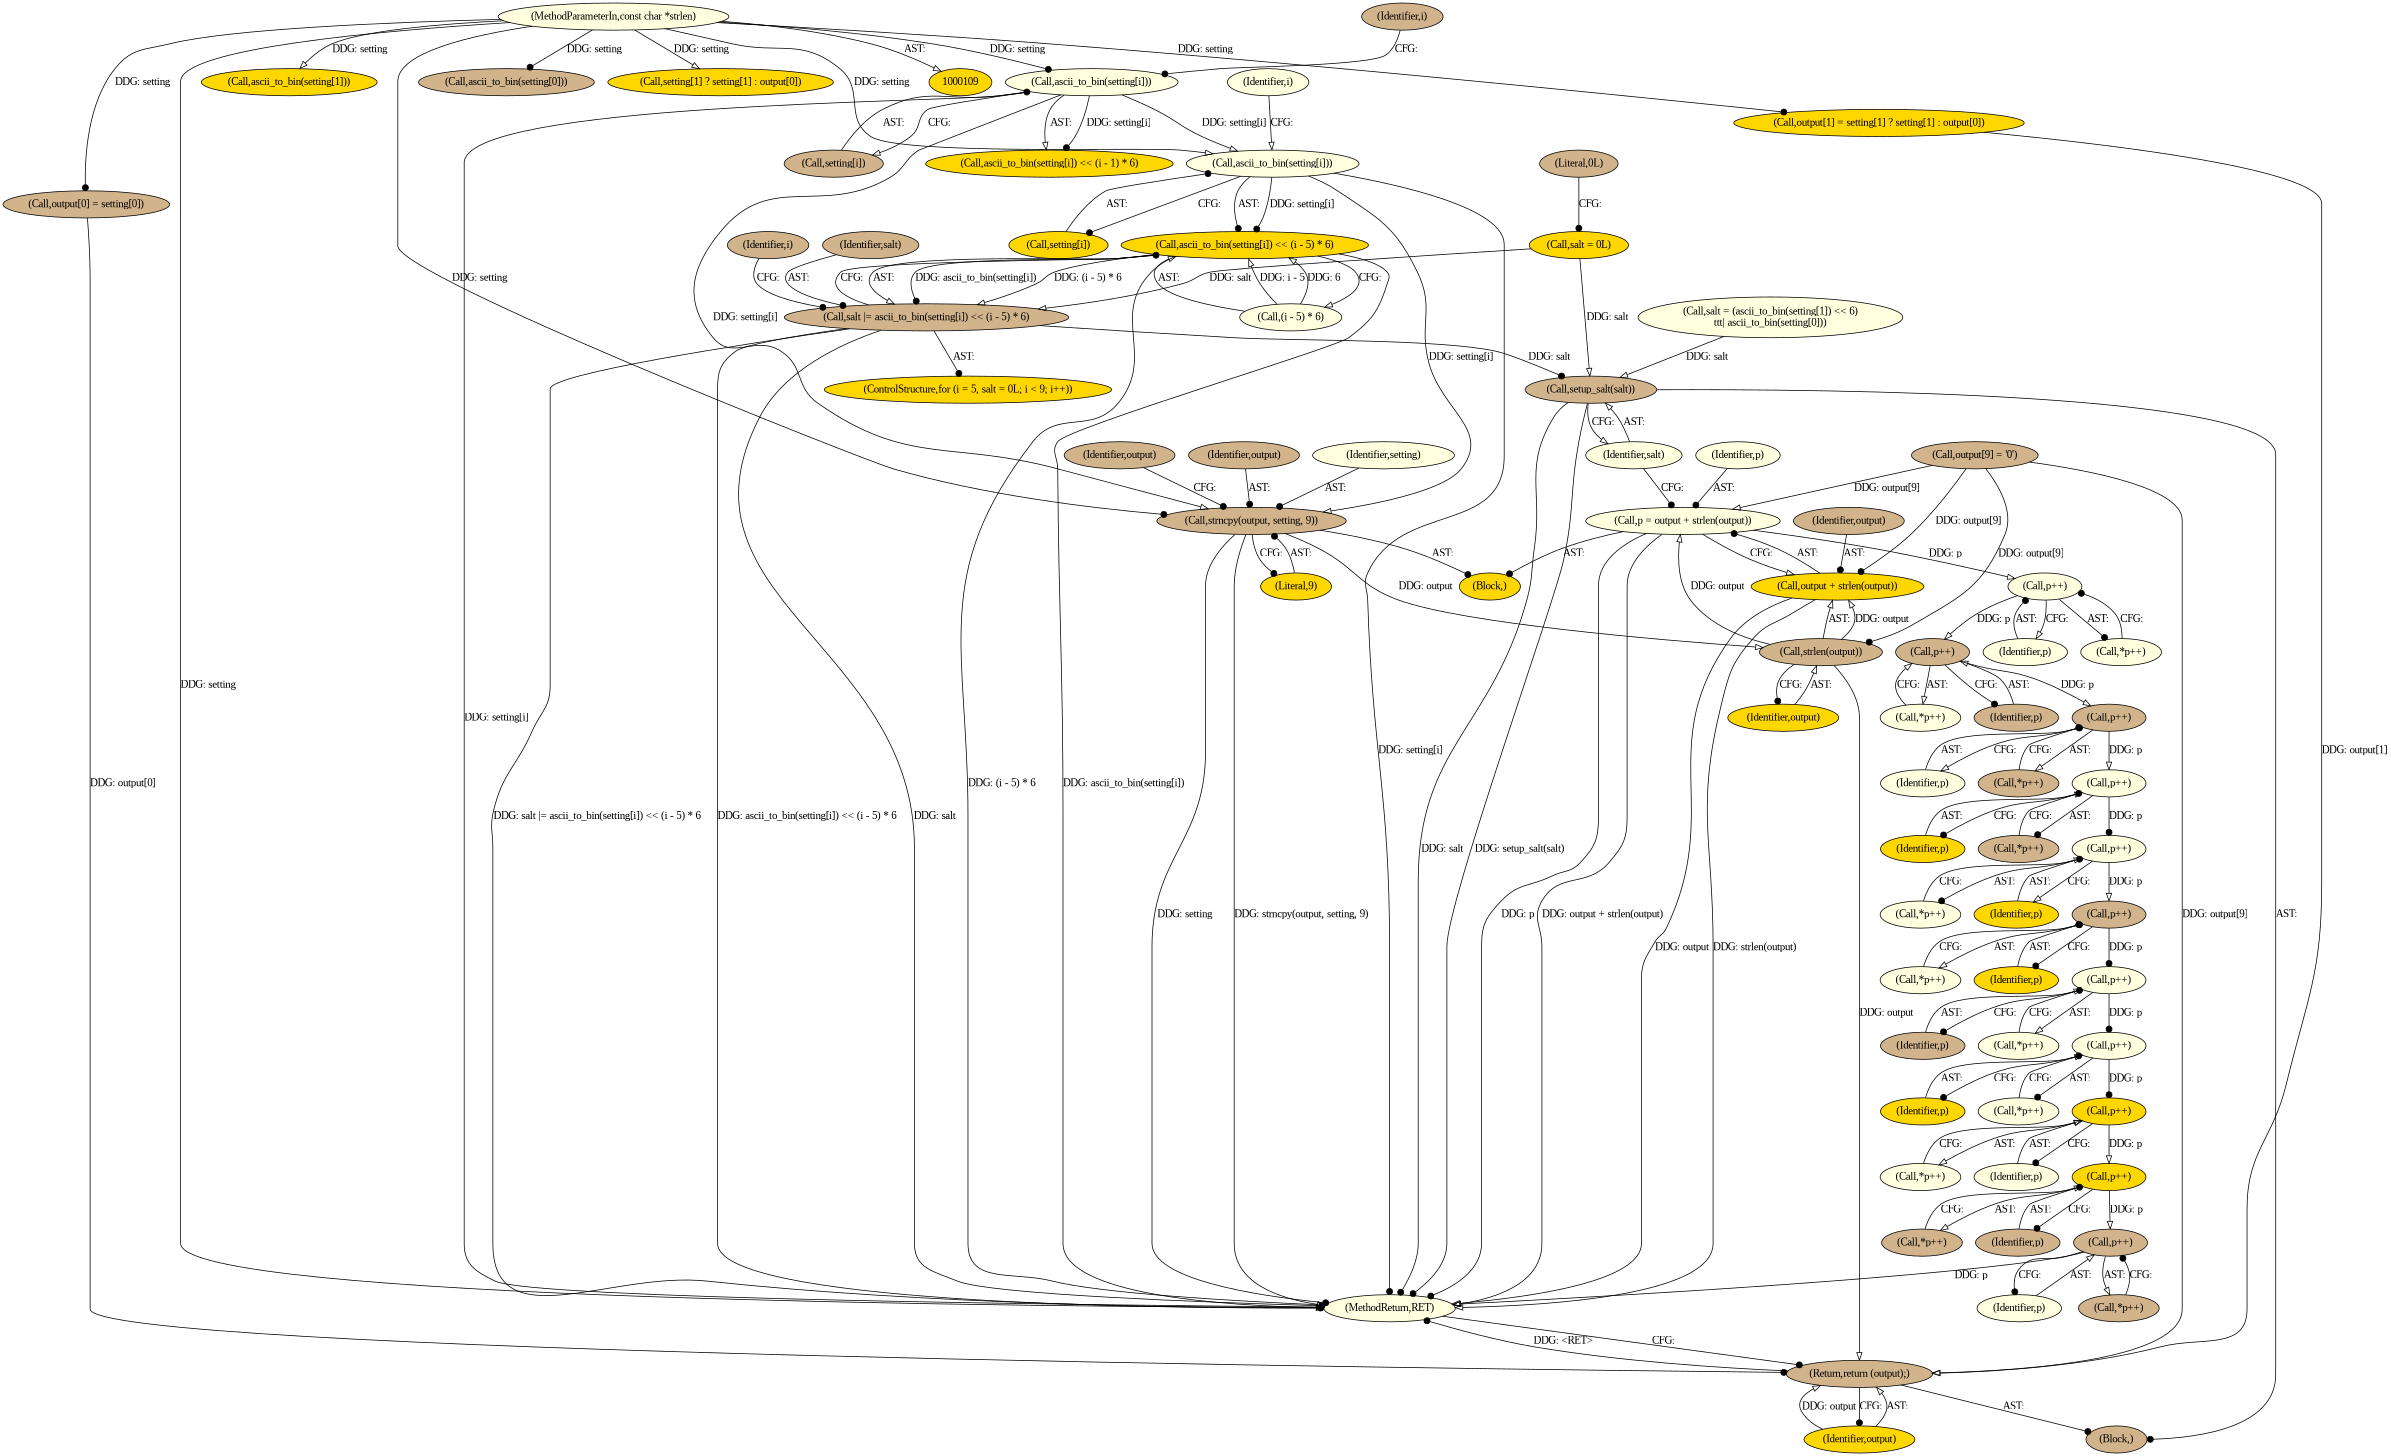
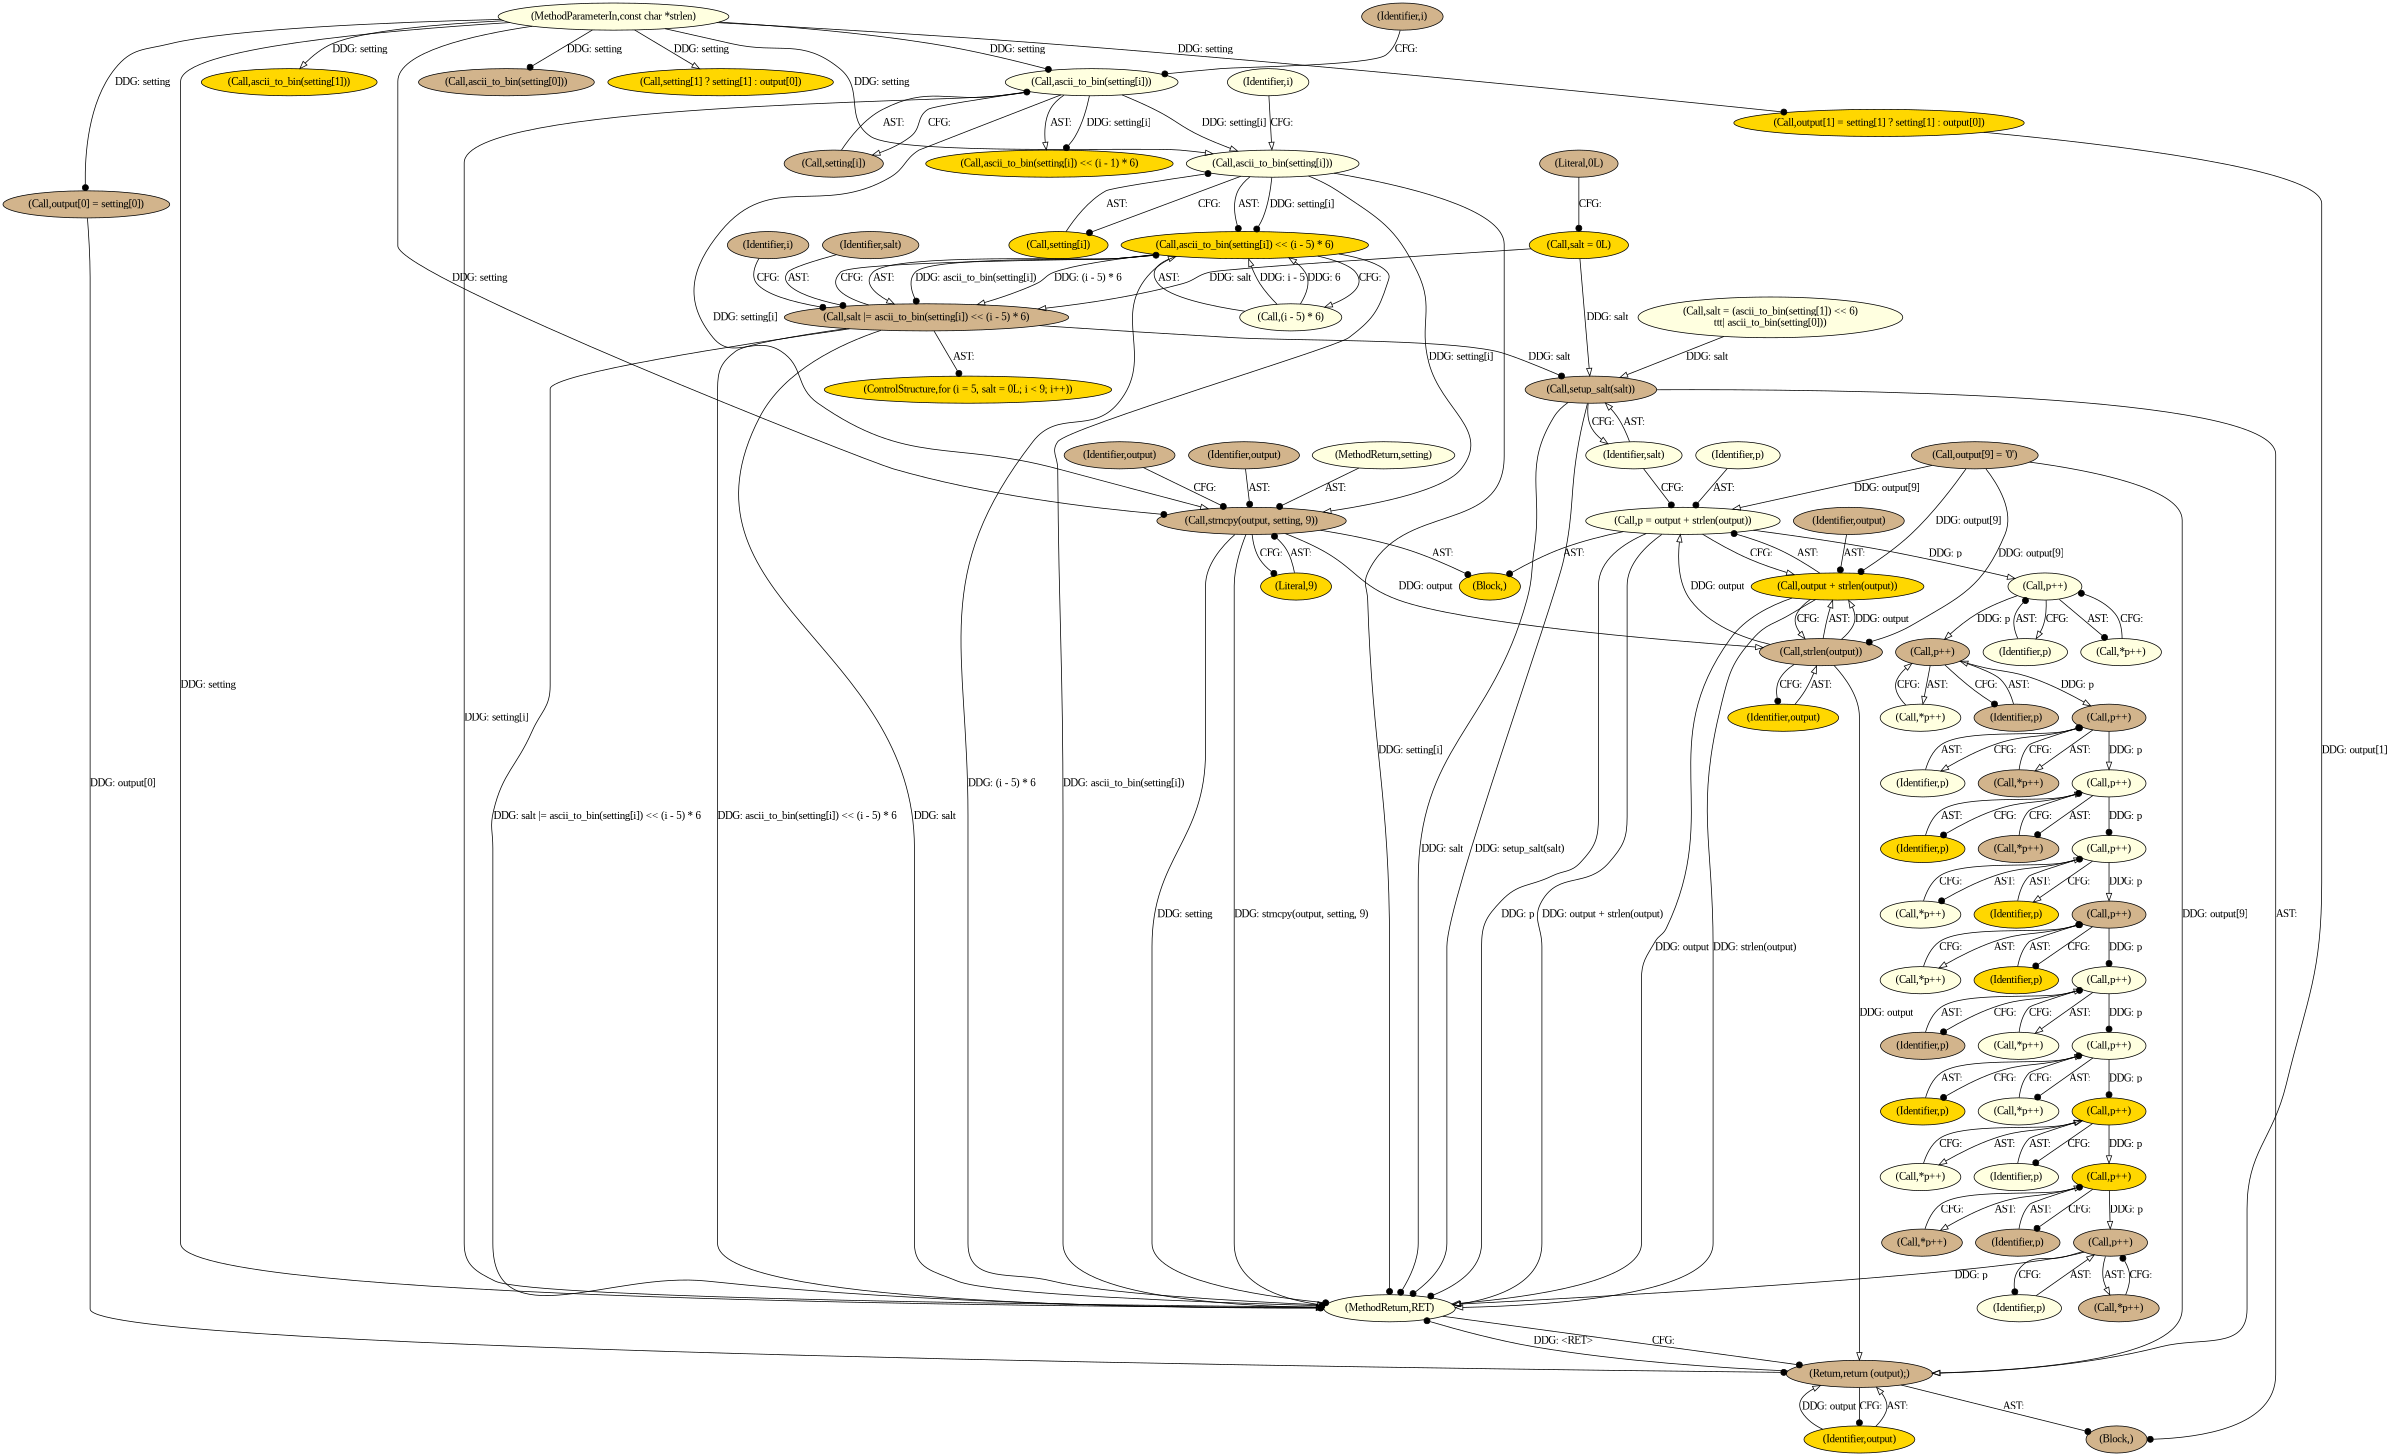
(960, 82) -> none
(1384, 455) -> (1384, 455)
none -> (1796, 617)
